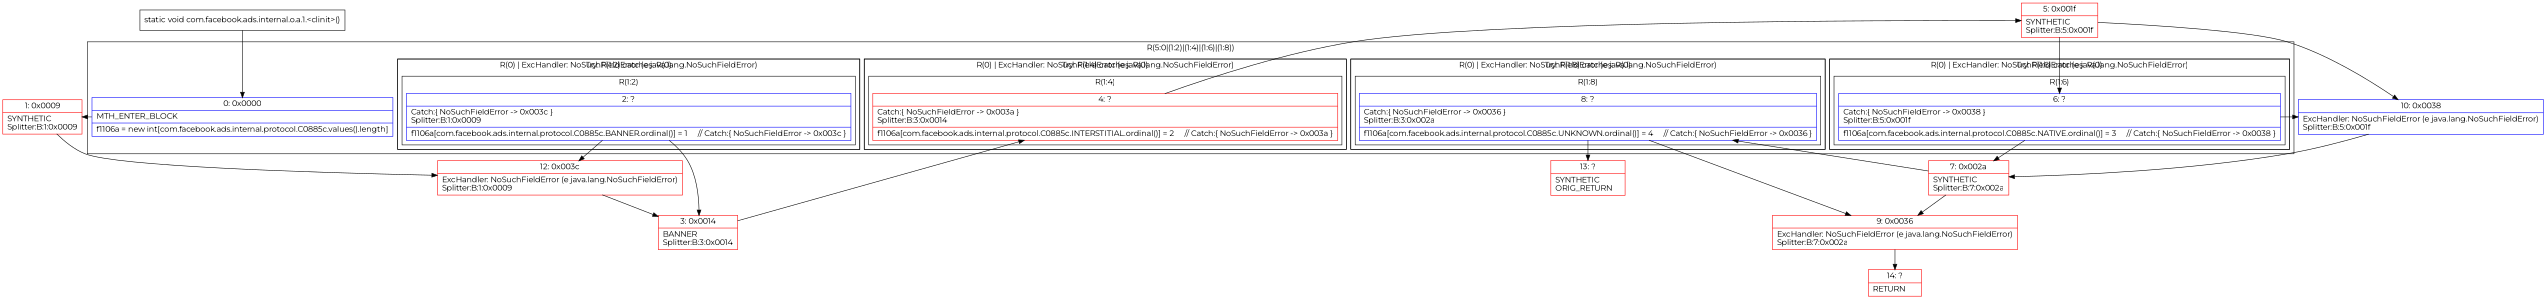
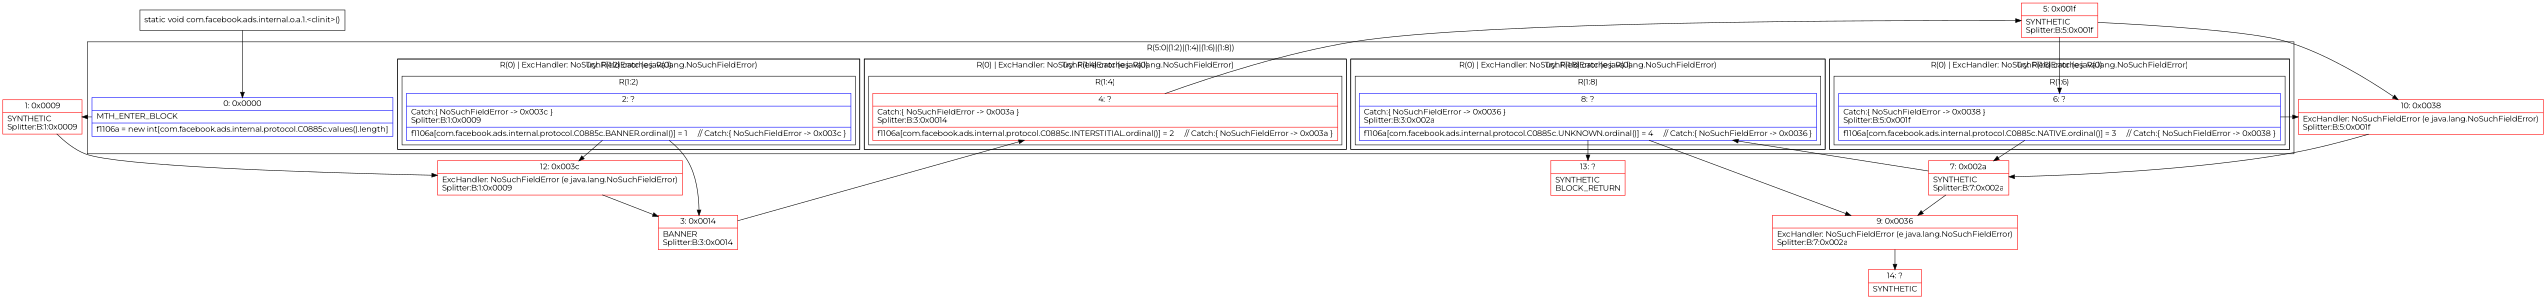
(2421, 117) -> (2421, 117)
(1584, 188) -> (1588, 188)
(1889, 289) -> (1895, 289)
